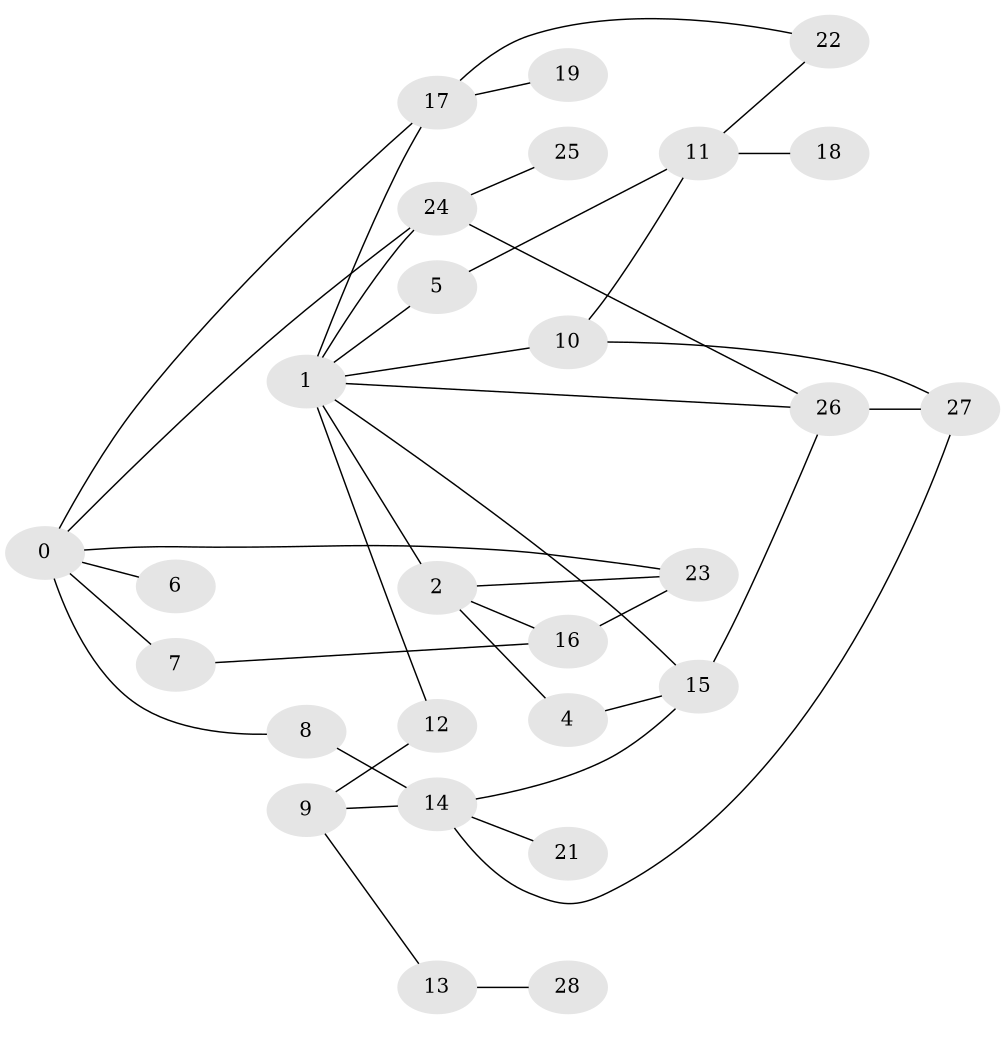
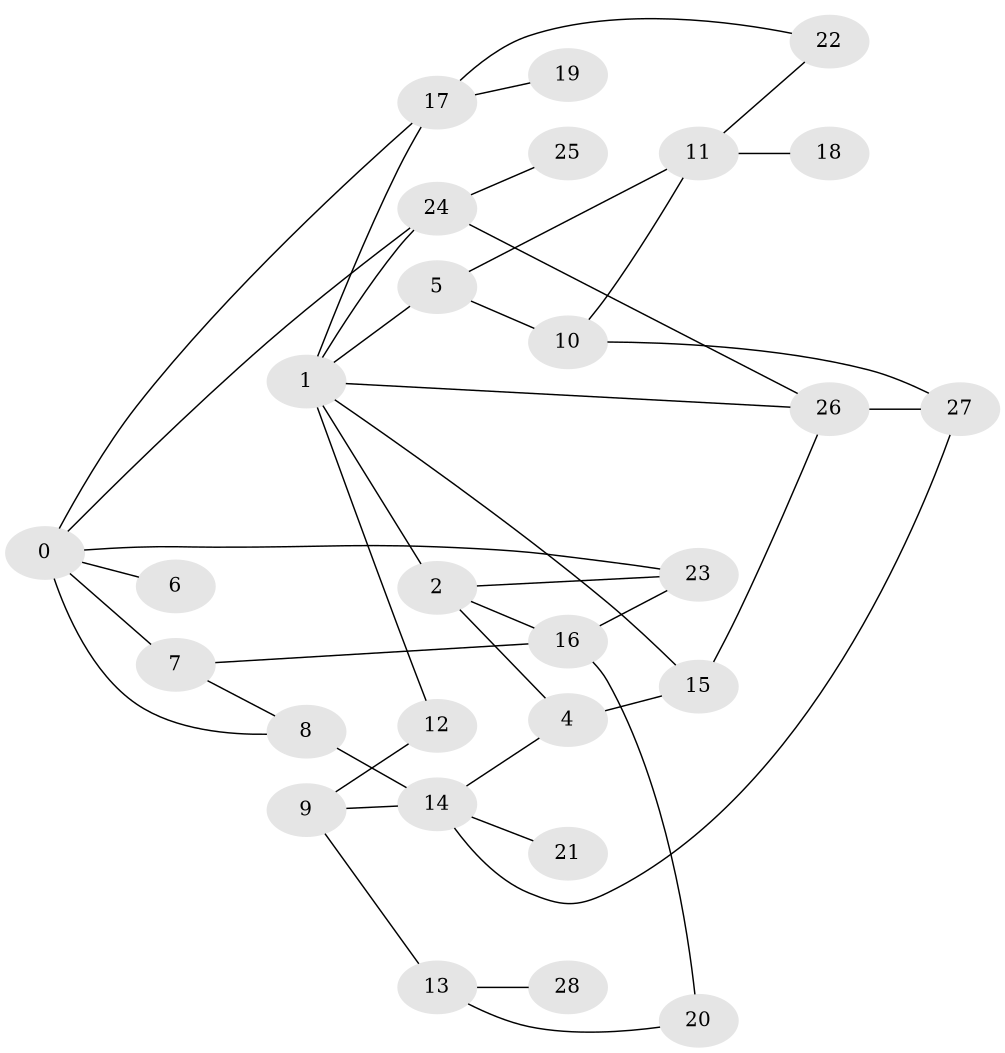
(437, 362) -> (503, 315)
none -> (241, 698)
(583, 770) -> (503, 762)
none -> (699, 1021)
